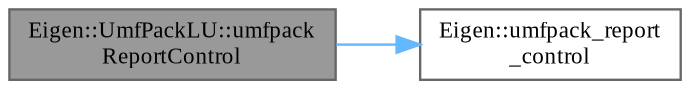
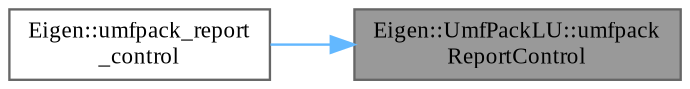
(366, 45) -> (300, 45)
